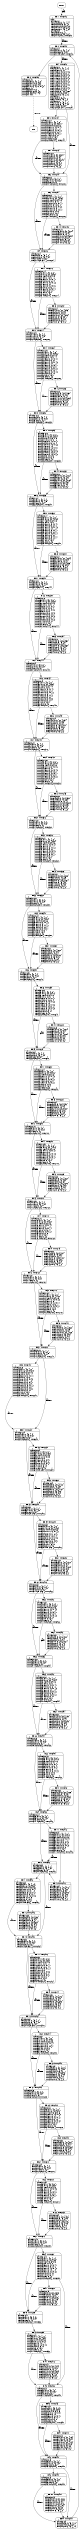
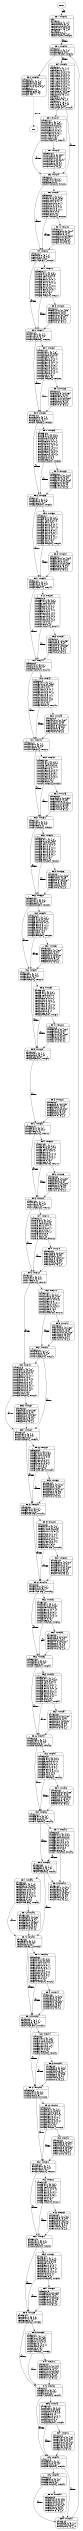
(42, 1033) -> (42, 1033)
(46, 1078) -> none
(37, 1314) -> (24, 1322)
none -> (26, 1414)
(52, 1878) -> (50, 1877)
(65, 2332) -> (20, 2357)
